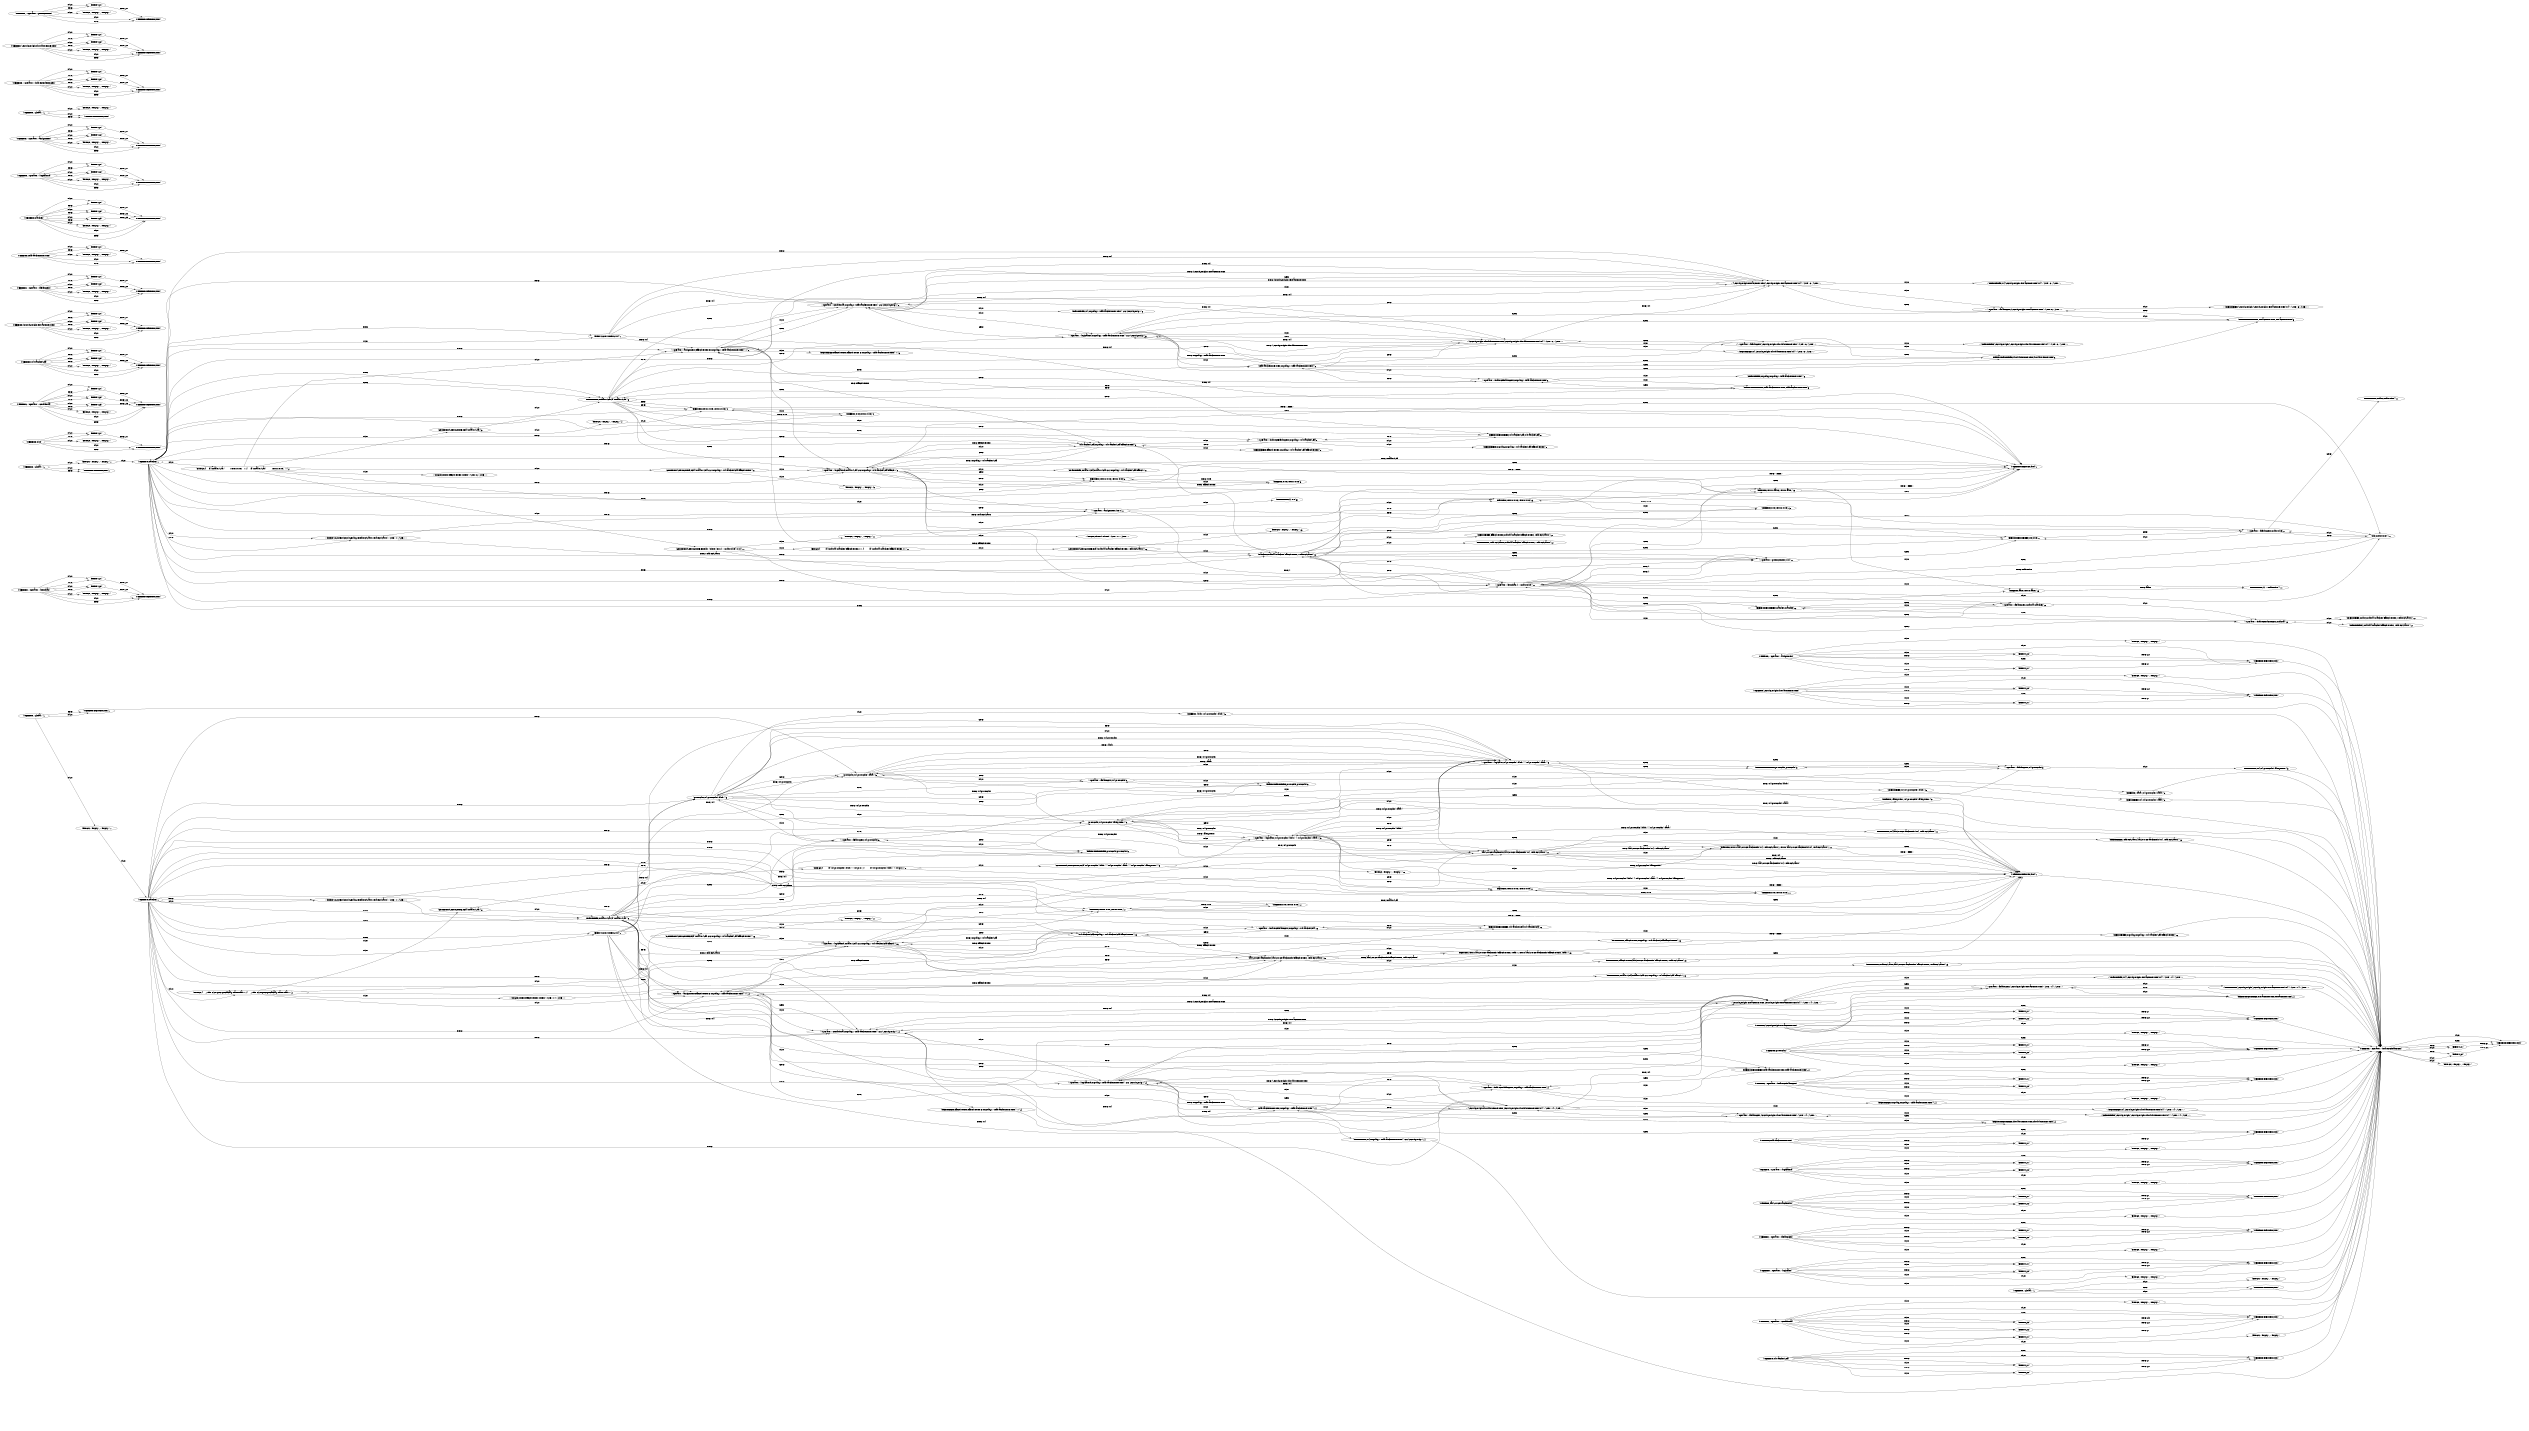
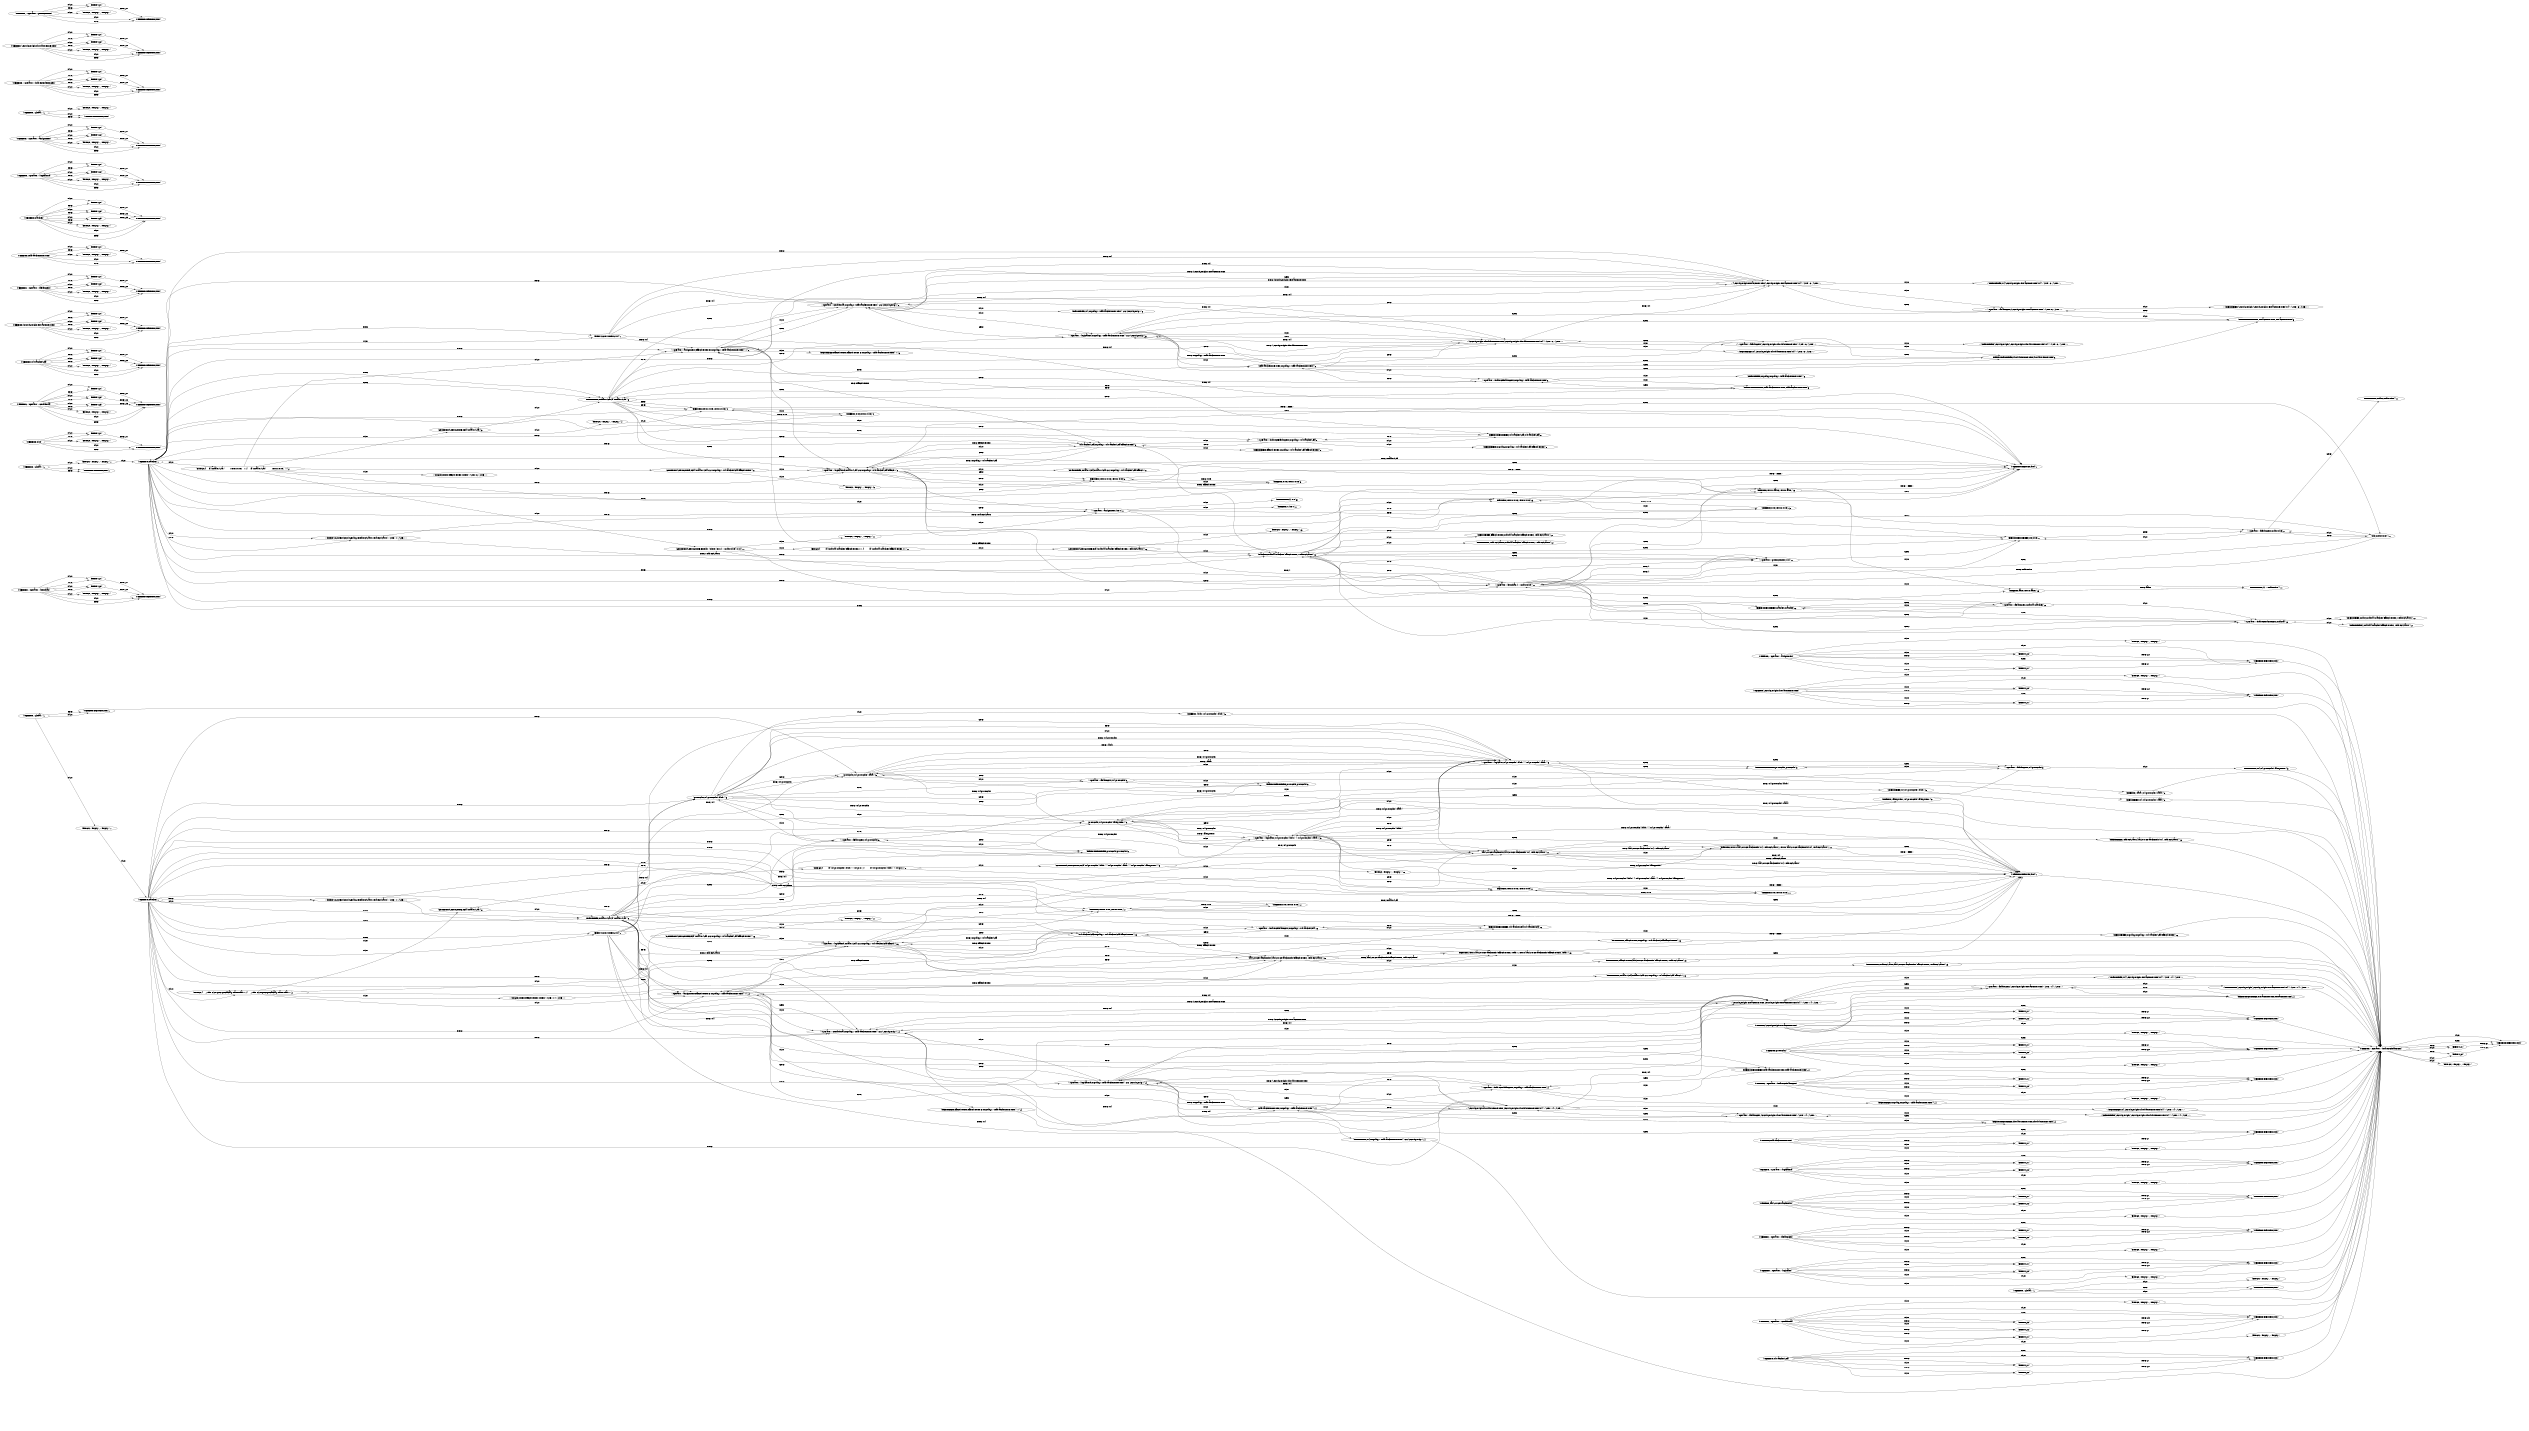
none -> (1287, 507)
(1776, 529) -> (1756, 631)
(1107, 537) -> none
(1971, 597) -> (1778, 566)
(1907, 832) -> none
